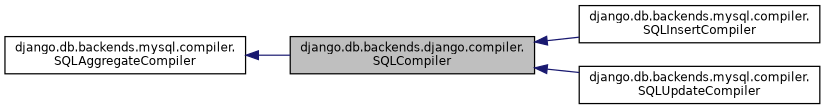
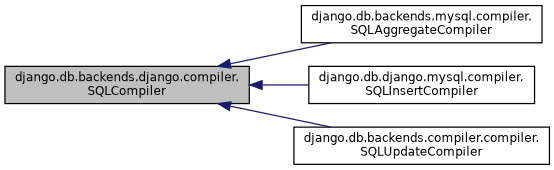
(700, 24) -> (422, 85)
(274, 55) -> (281, 53)
(700, 85) -> (422, 146)
